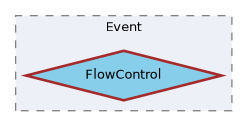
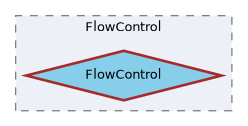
(124, 28) -> (124, 28)
